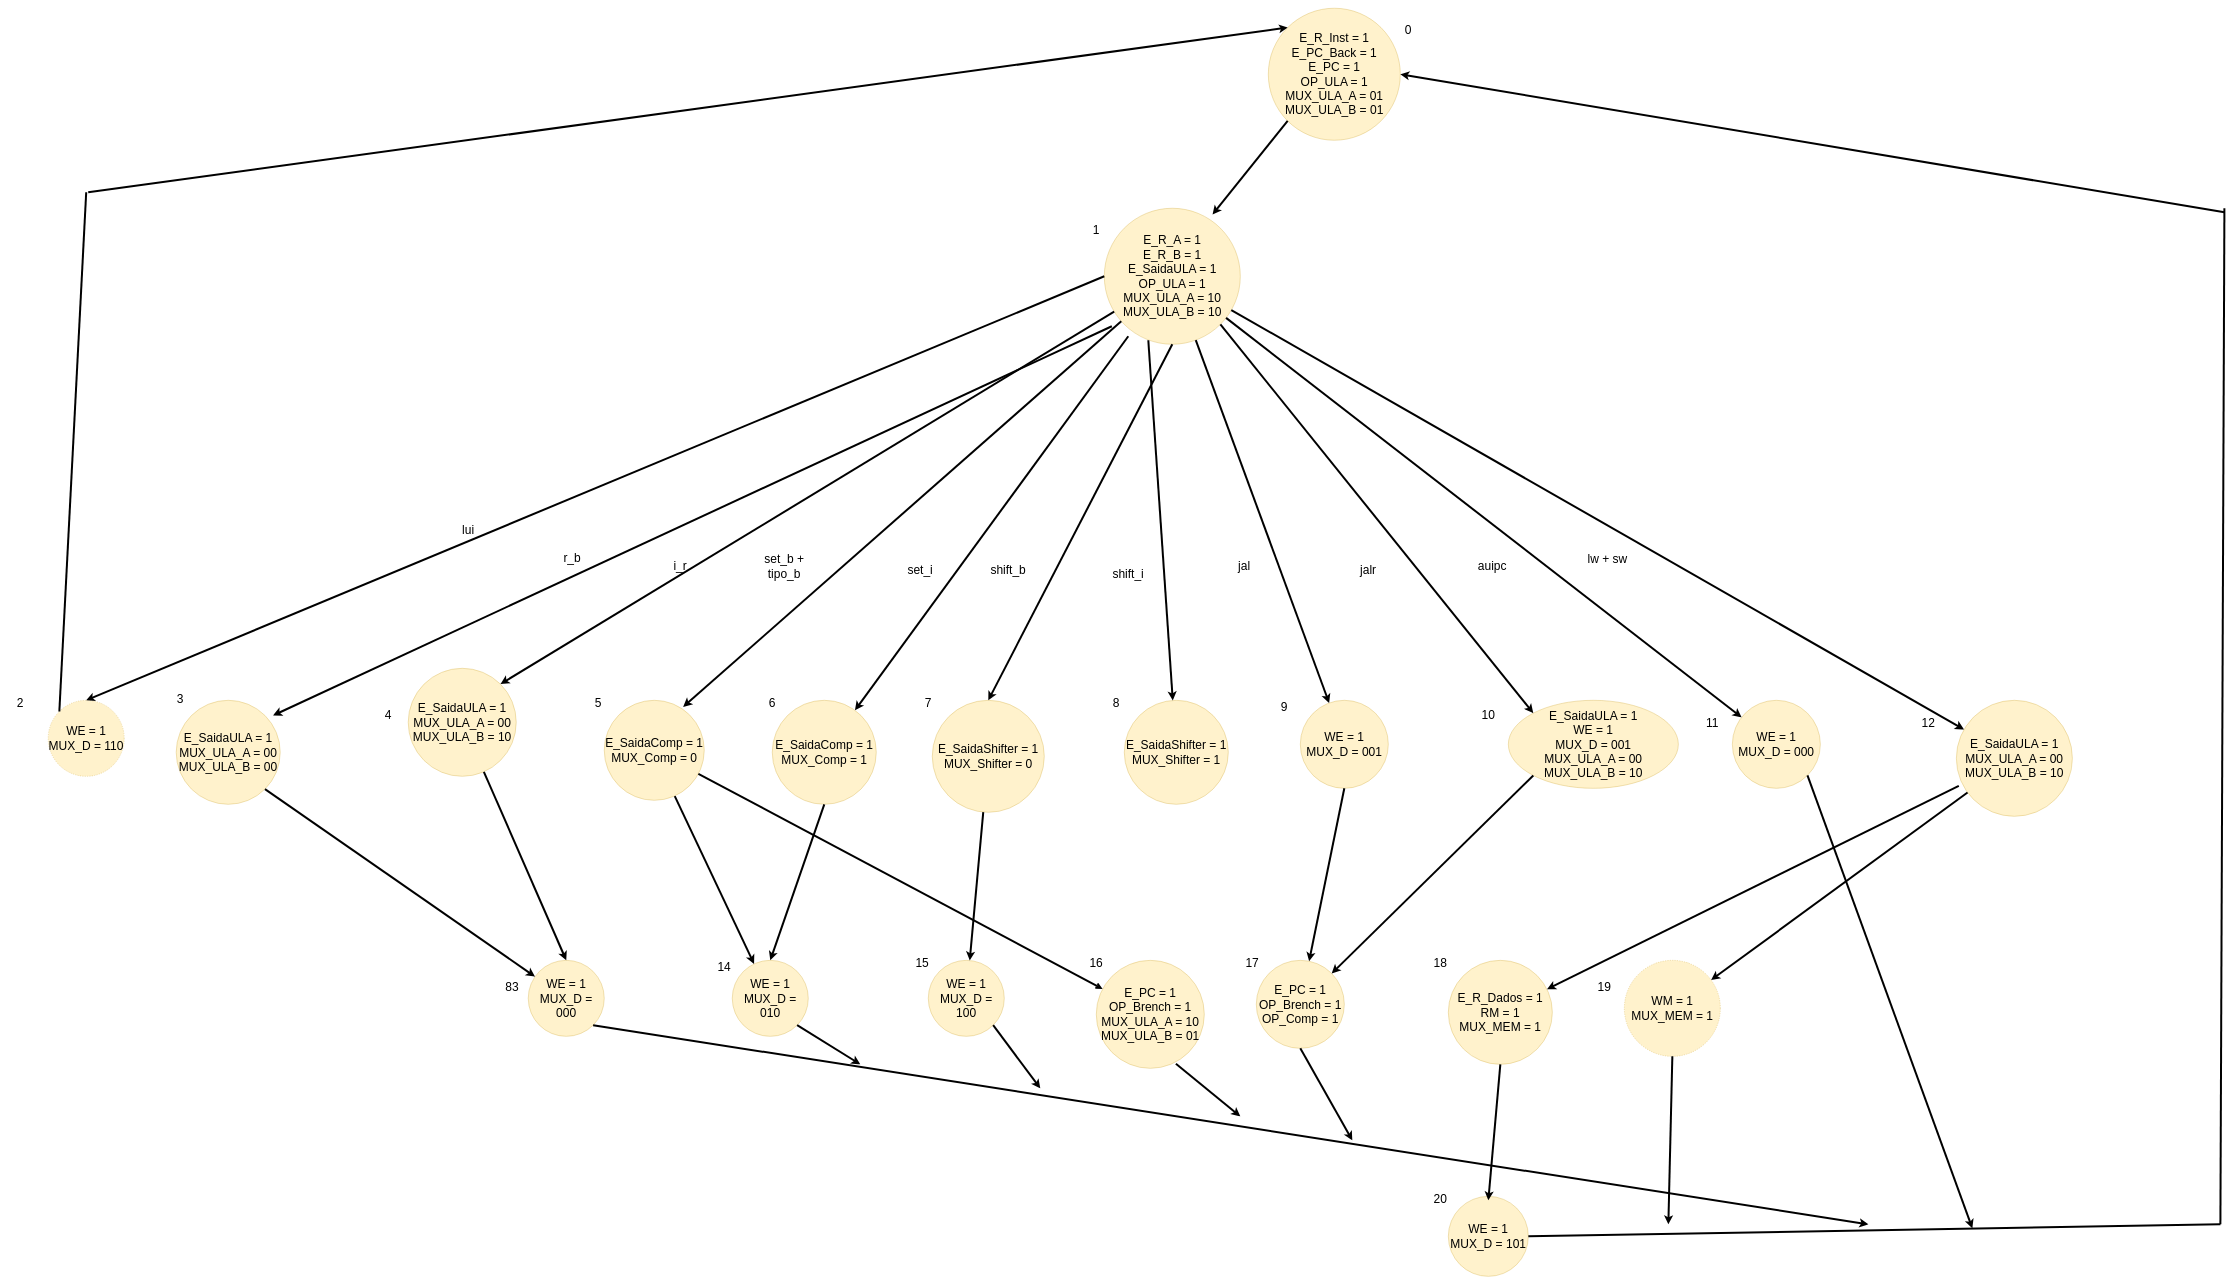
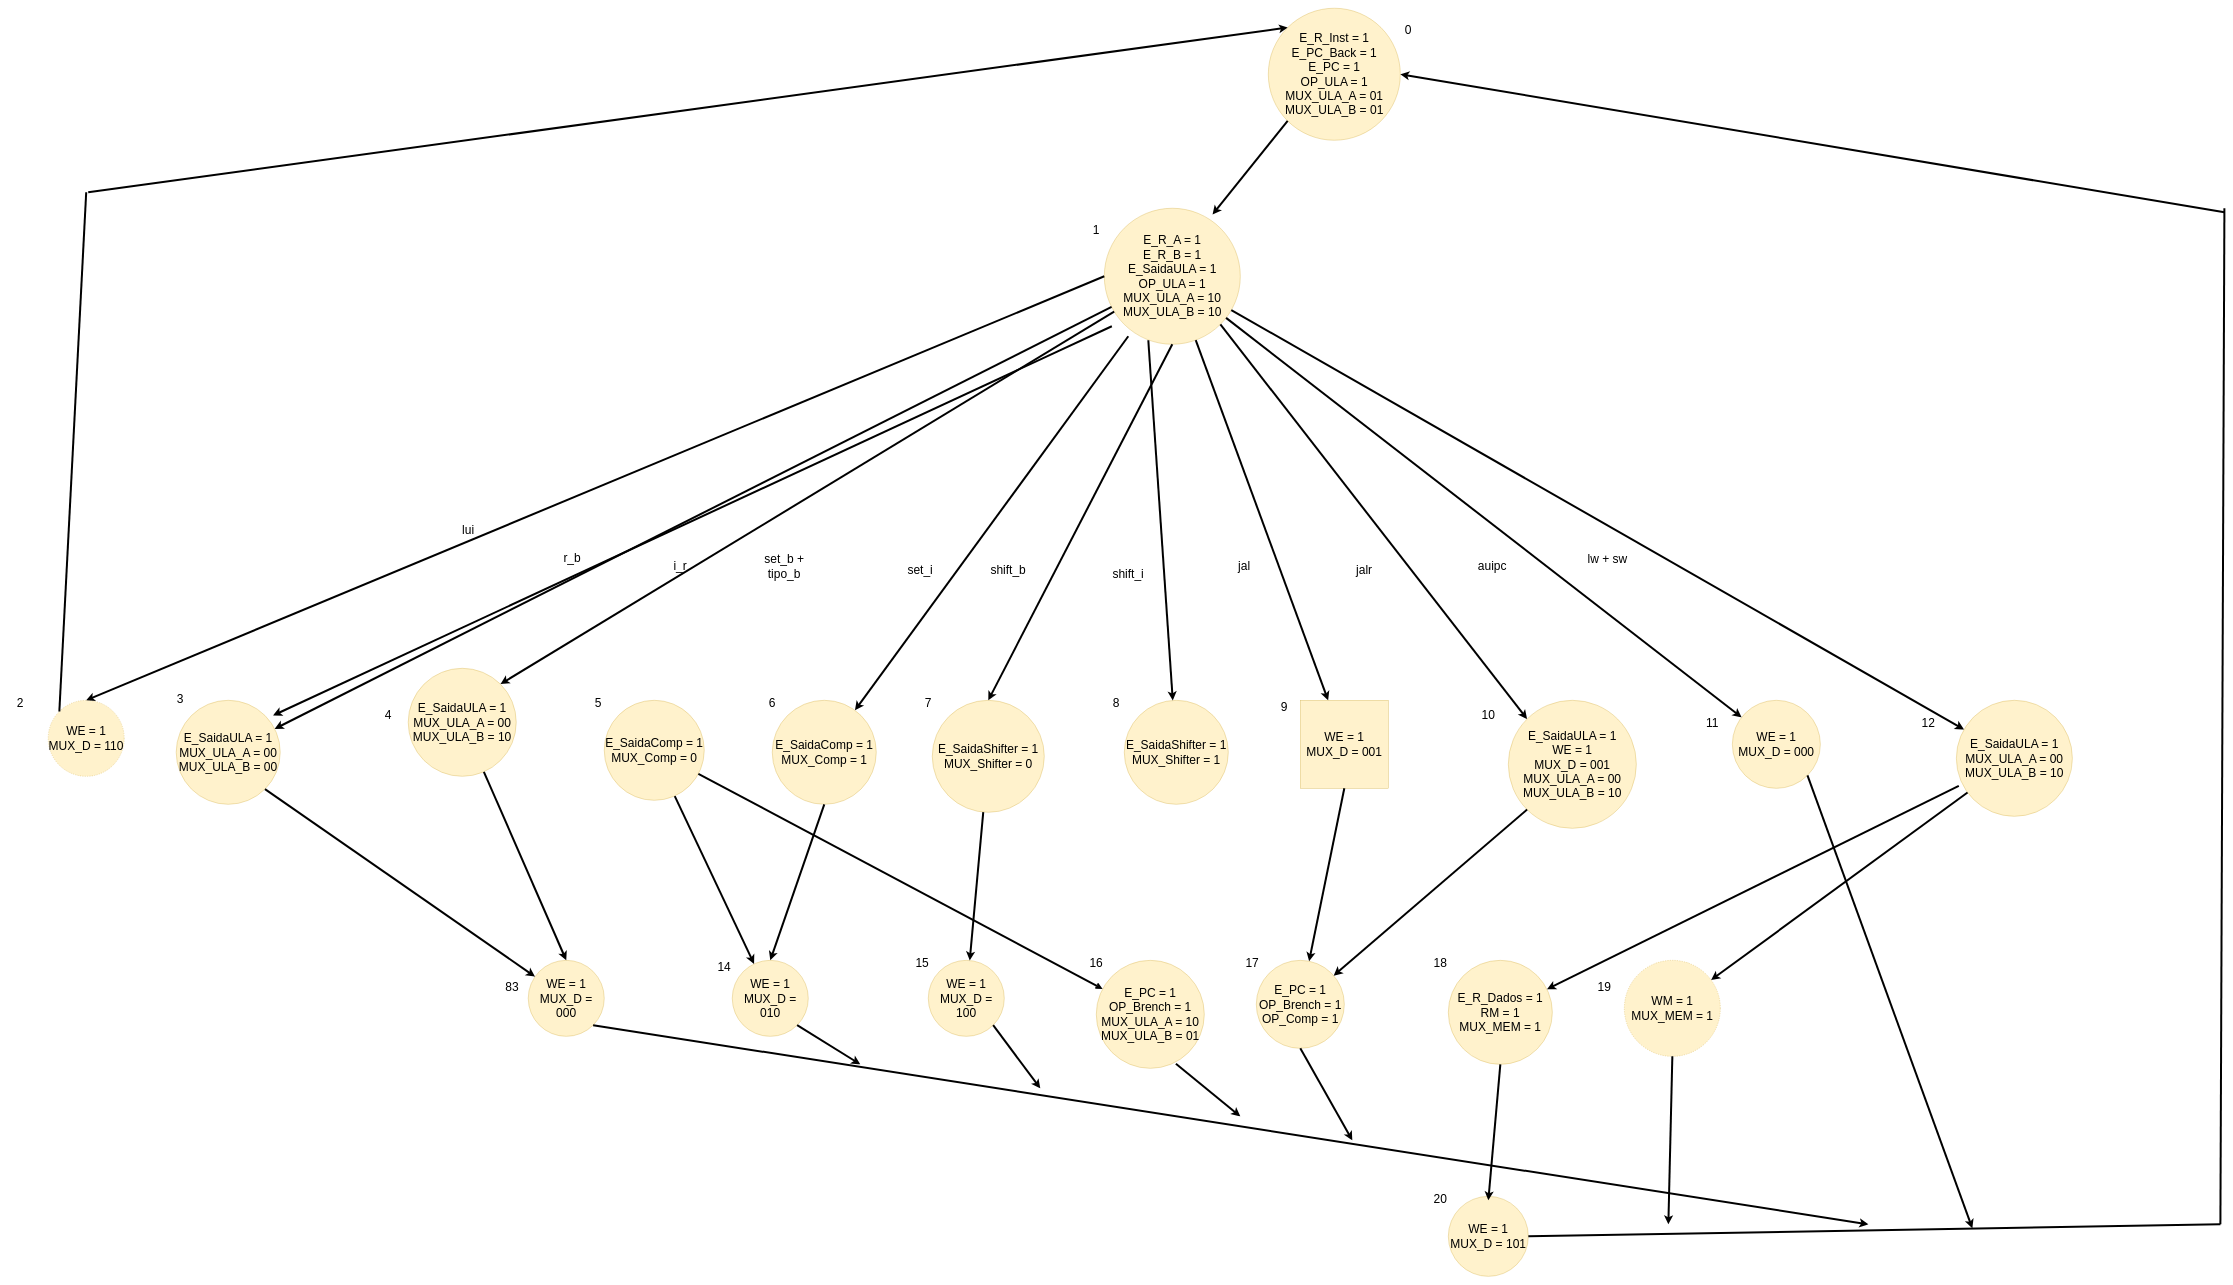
(905, 512) -> (890, 419)
(1368, 570) -> (1364, 570)
(1344, 744) -> (1344, 744)
(1593, 744) -> (1572, 764)
